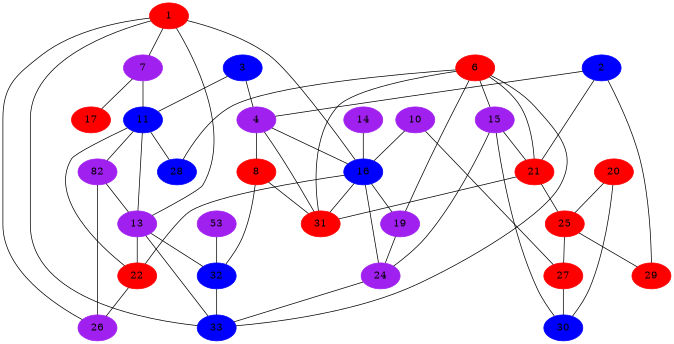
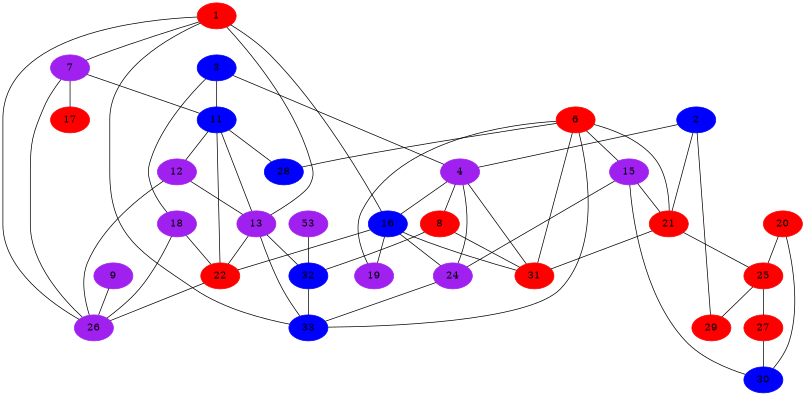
(363, 120) -> none
(415, 120) -> none
(98, 172) -> (177, 172)
none -> (30, 203)
none -> (177, 224)
(390, 250) -> (467, 224)
none -> (113, 276)
